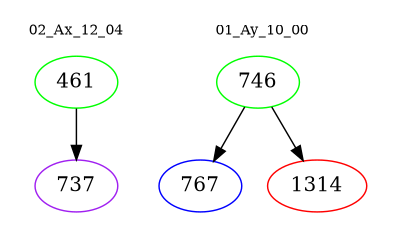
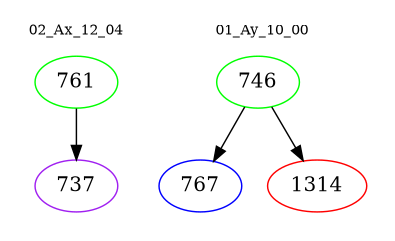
(76, 82) -> (76, 82)
